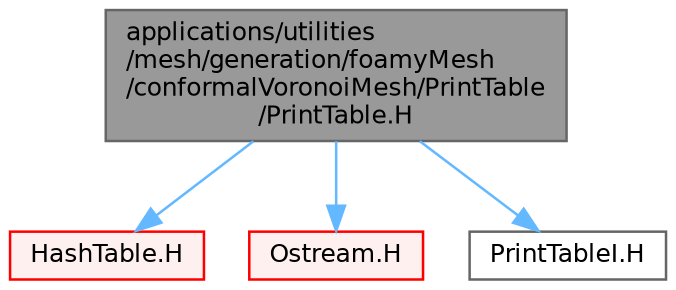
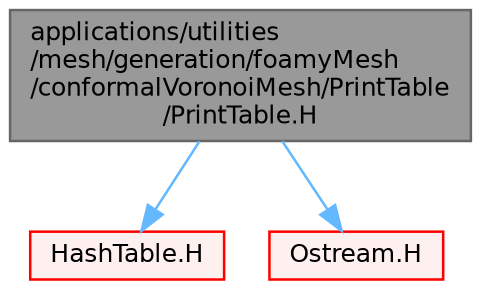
(568, 256) -> none
